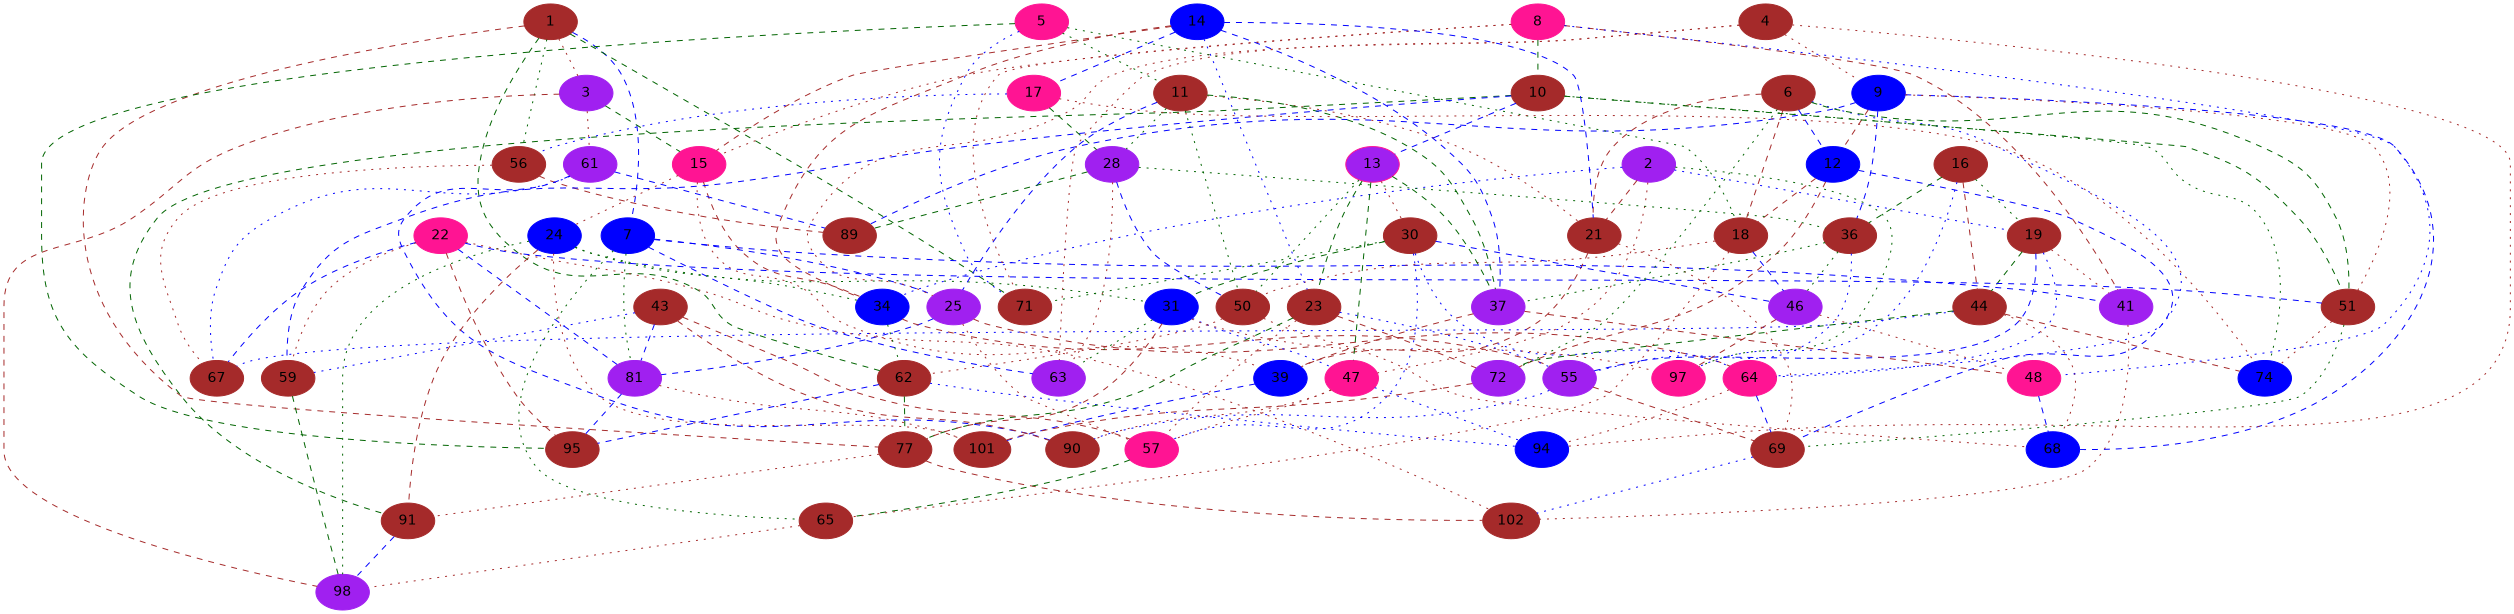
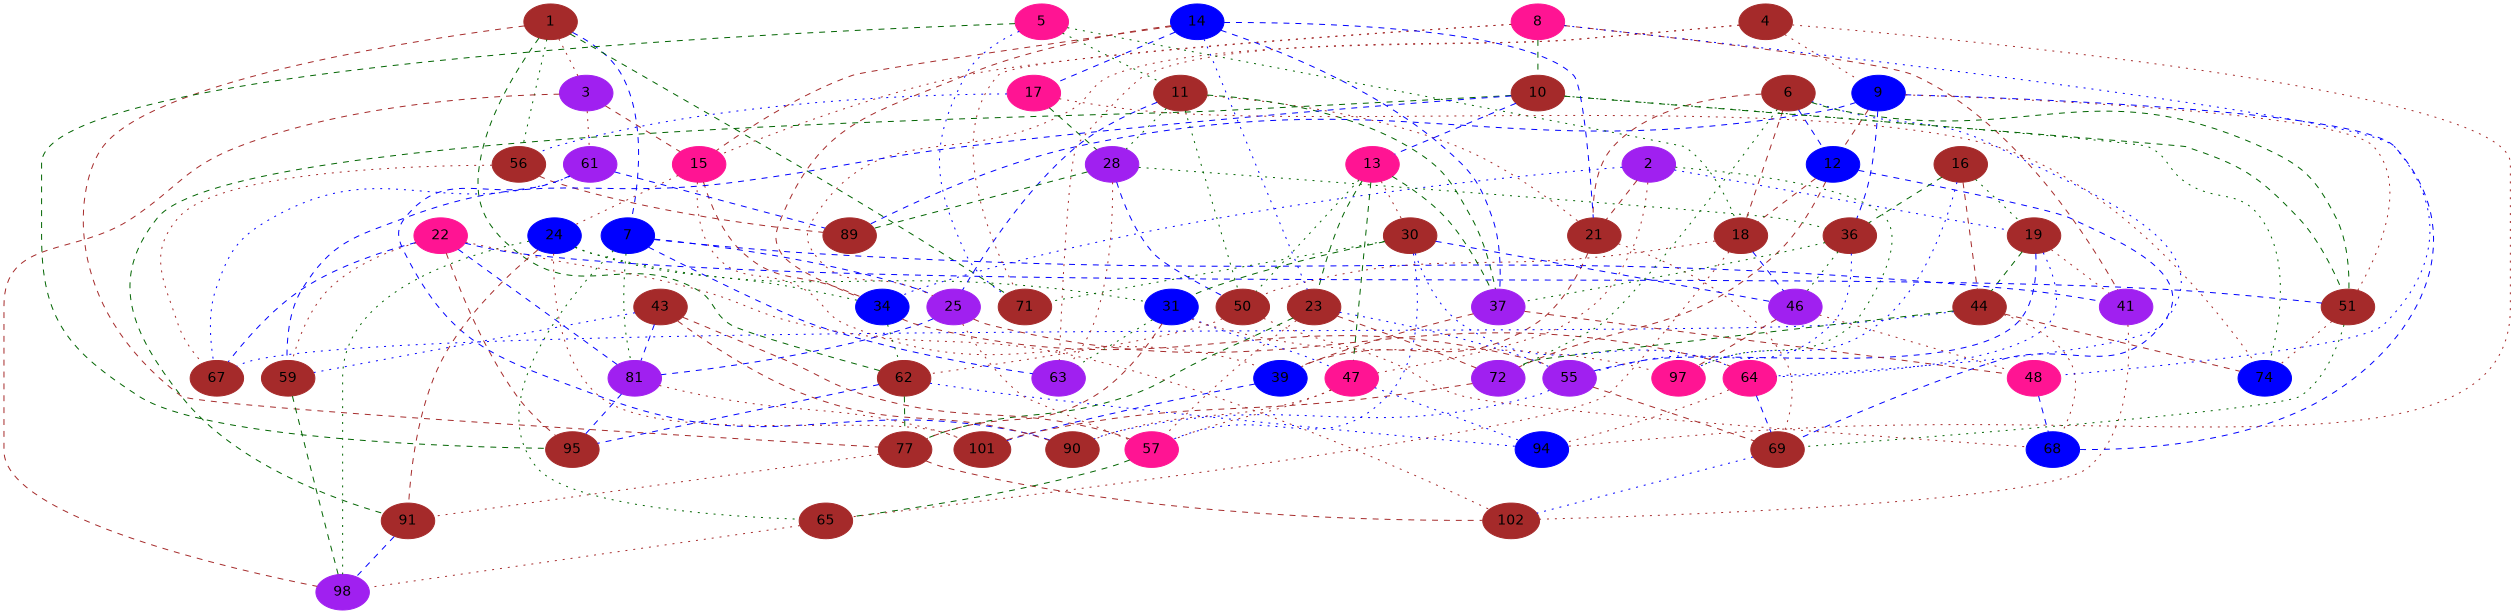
(630, 121) -> (630, 121)
(1373, 164) -> (1373, 164)
